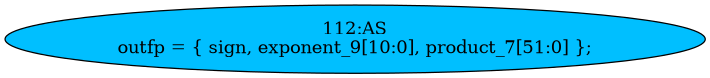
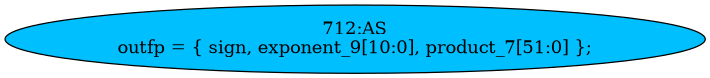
(355, 39) -> (355, 39)
